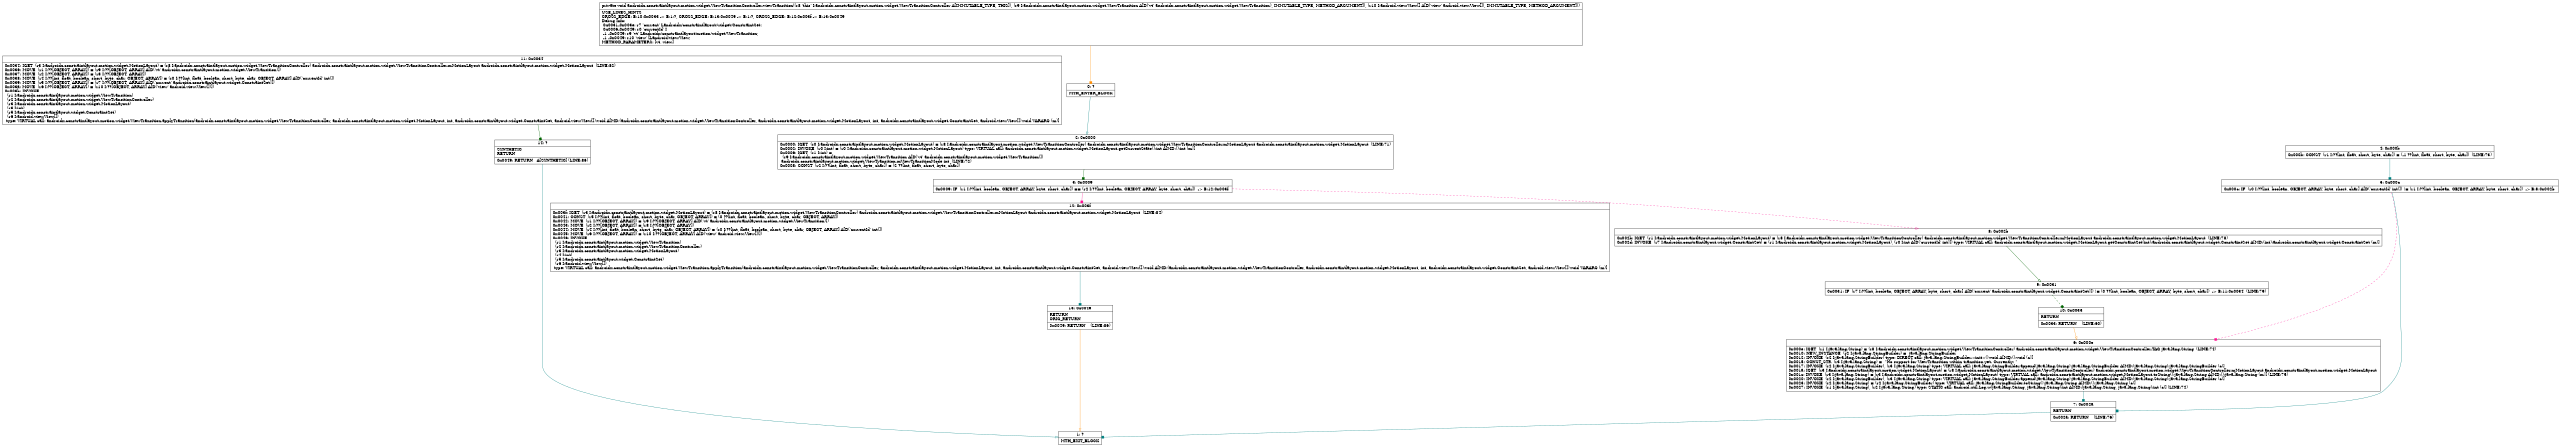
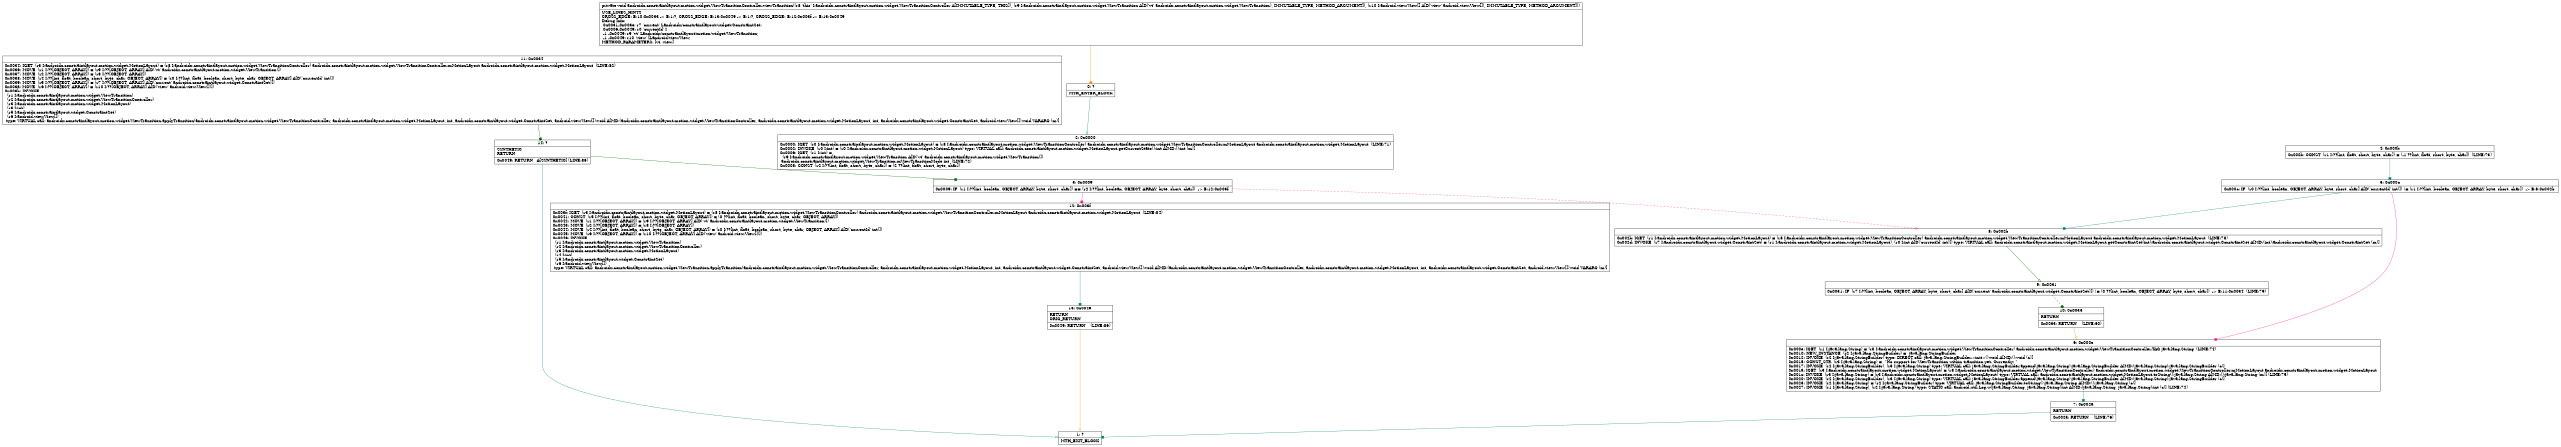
(1084, 173) -> (772, 169)
(2343, 299) -> (2343, 299)
(2354, 399) -> (2204, 210)
